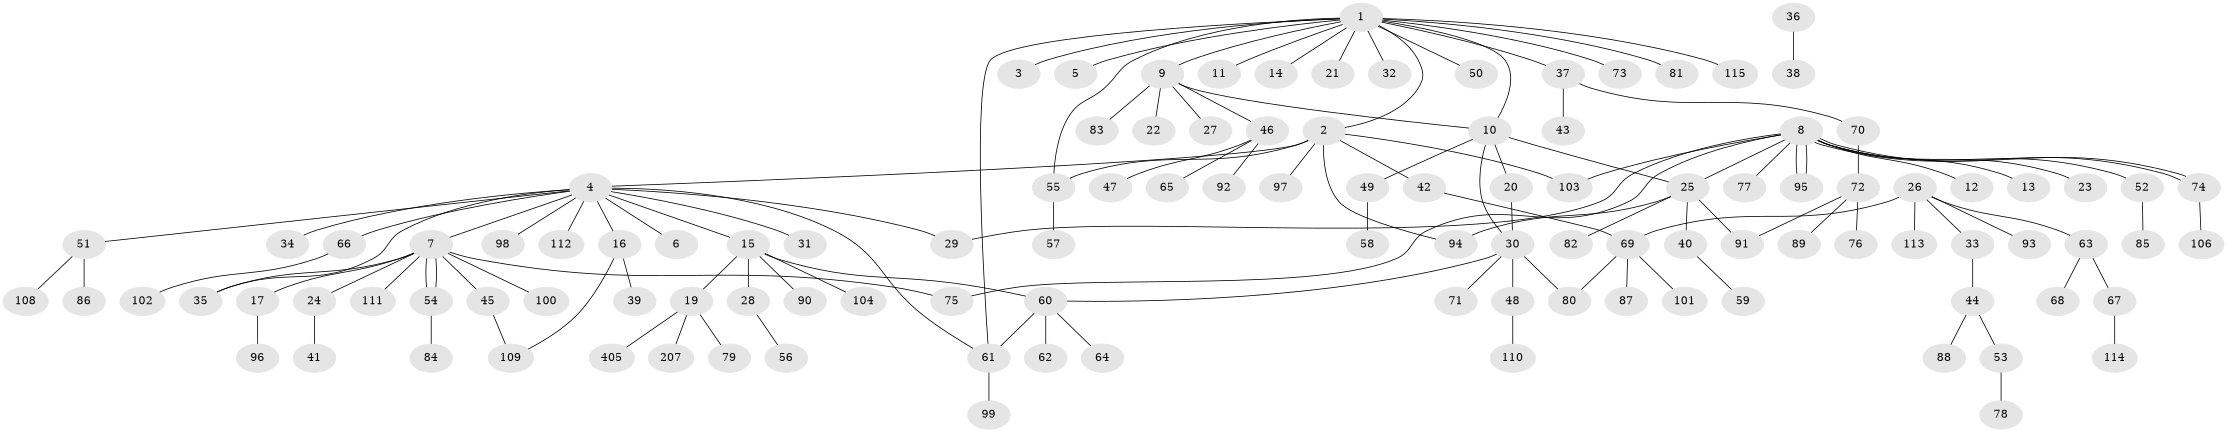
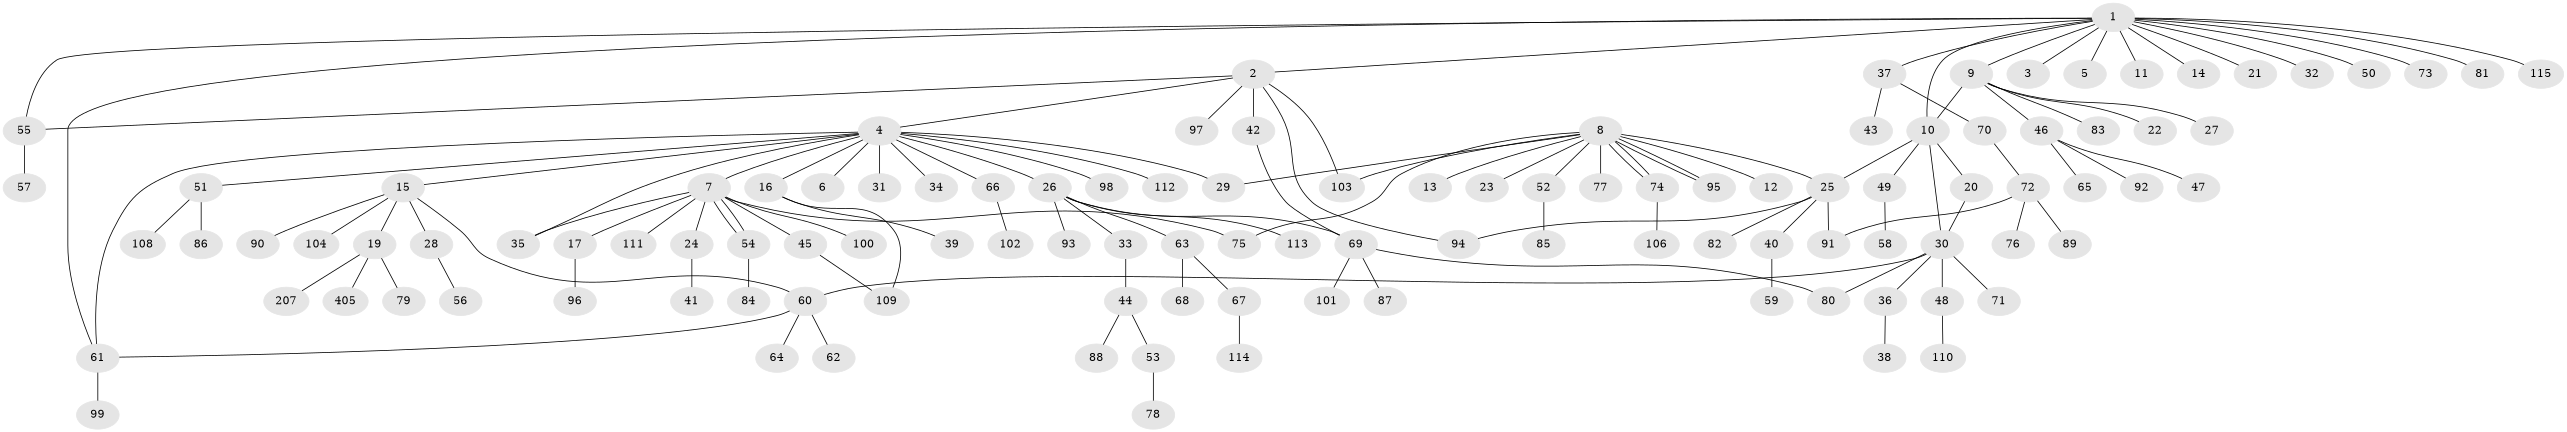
none -> (967, 155)
none -> (1914, 273)
